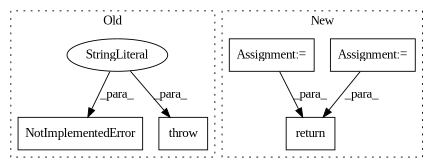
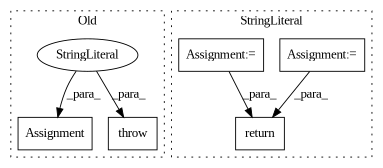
(322, 21) -> (272, 21)
(80, 134) -> (55, 134)
